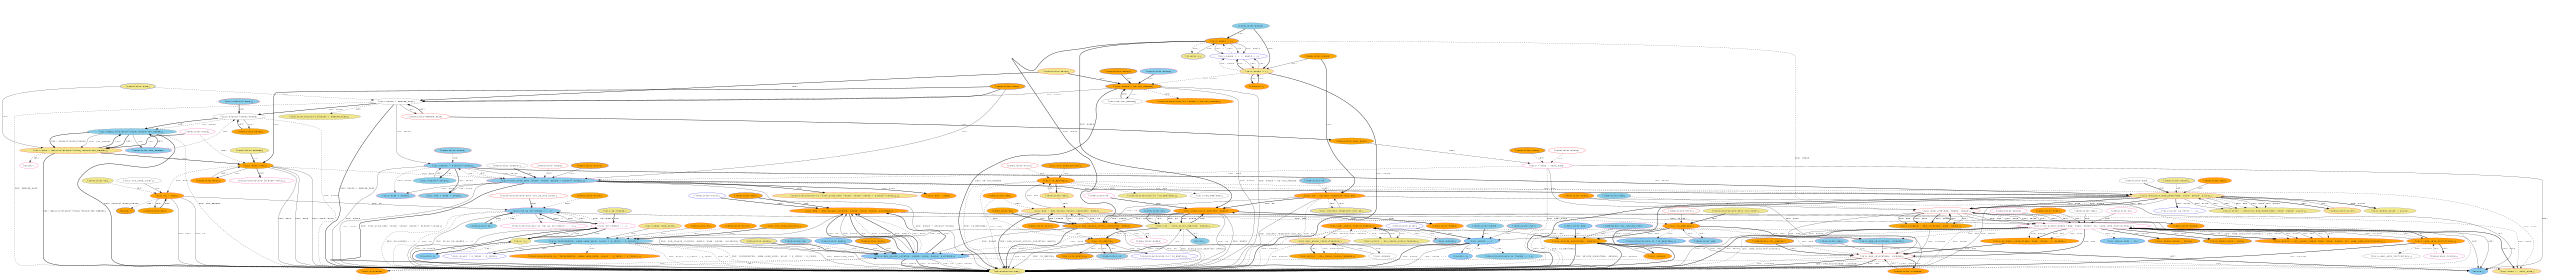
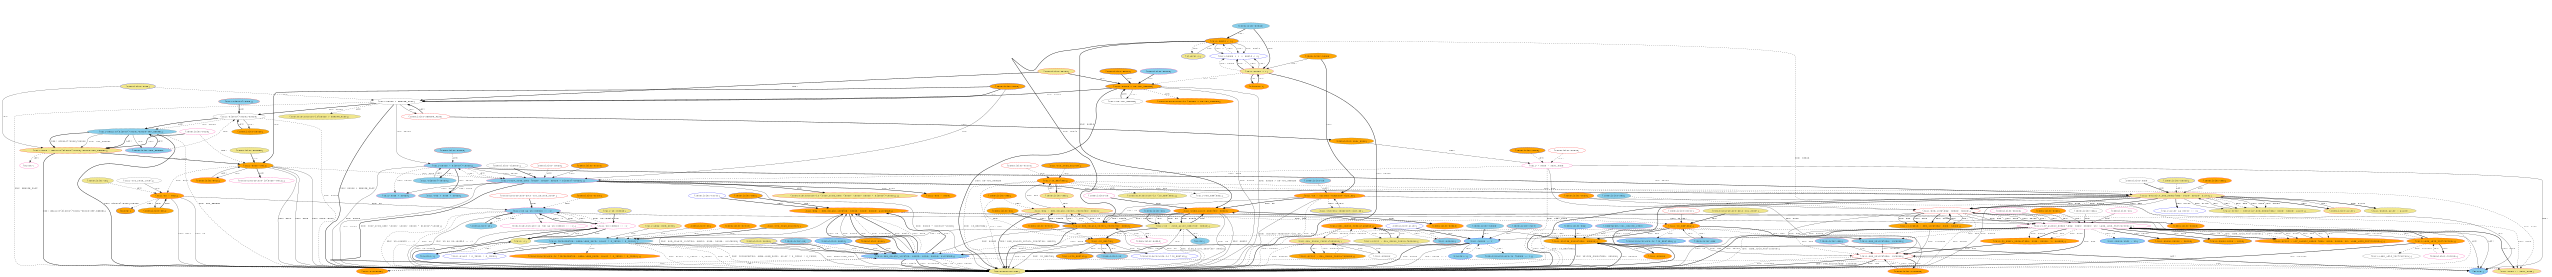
(768, 99) -> (768, 99)
(111, 144) -> none
(1333, 203) -> (1333, 203)
(1770, 241) -> none
